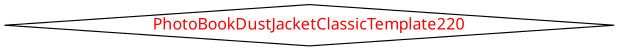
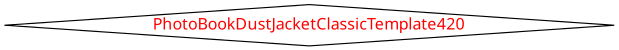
(309, 25) -> (309, 25)
